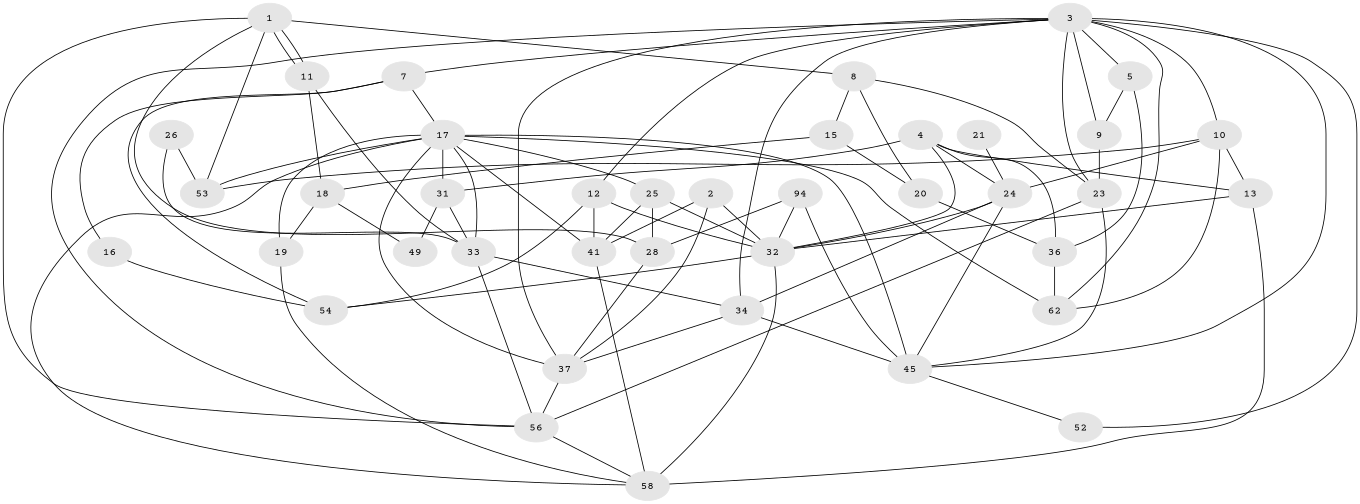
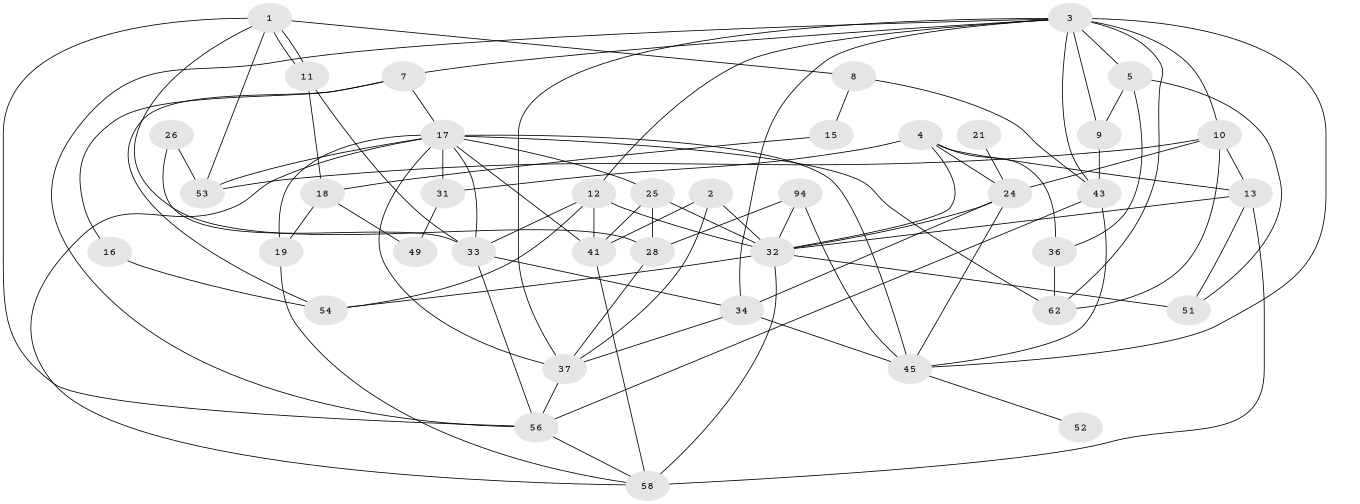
(921, 193) -> none
(1099, 193) -> (1099, 193)
(1357, 219) -> none
(458, 223) -> (534, 223)
none -> (1189, 310)
